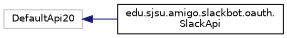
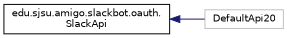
(105, 19) -> (192, 19)
